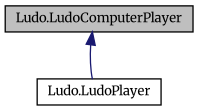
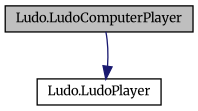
(90, 62) -> (108, 49)
